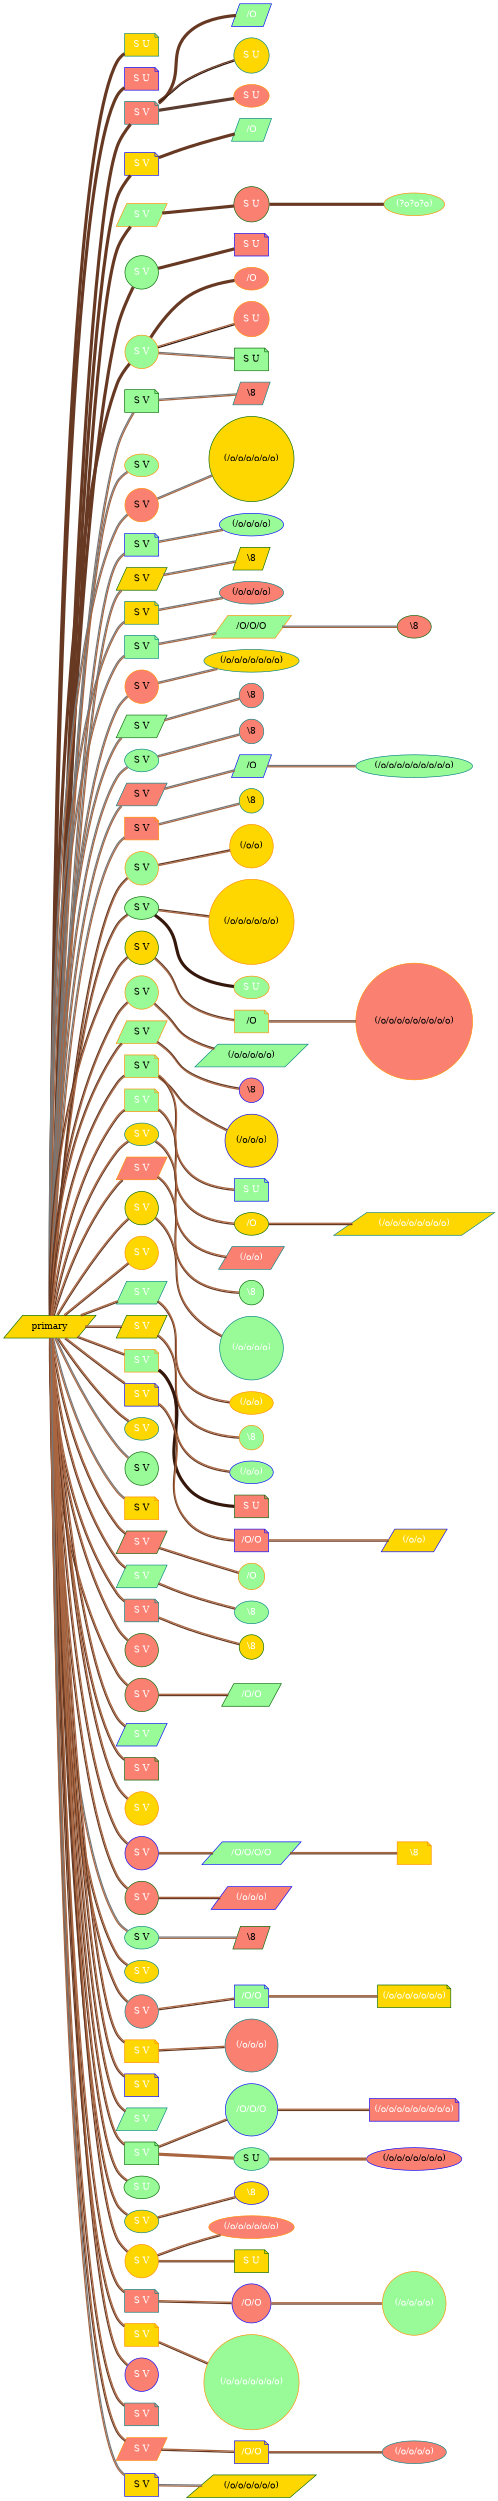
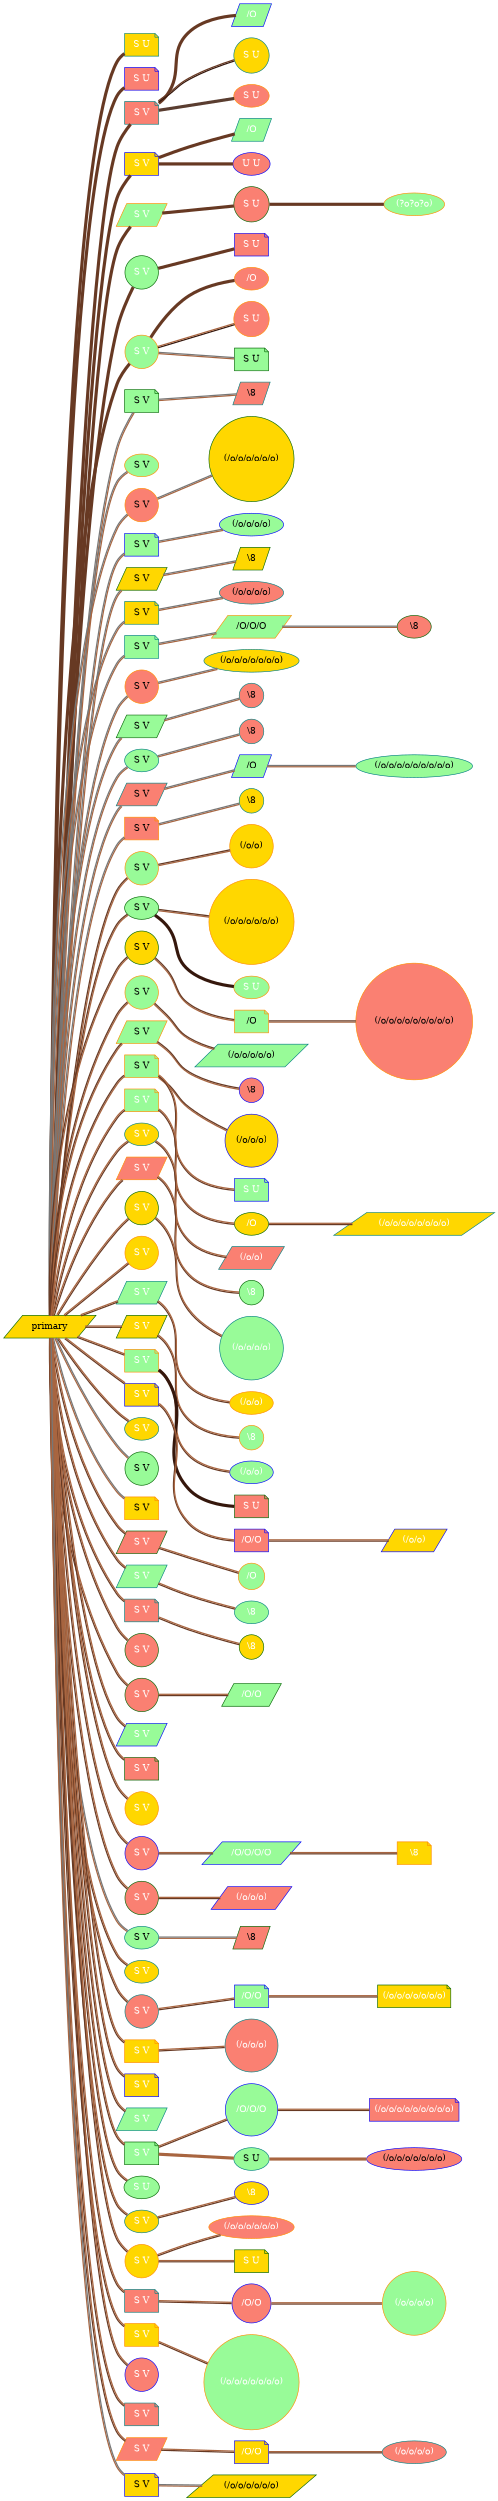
none -> (251, 164)
